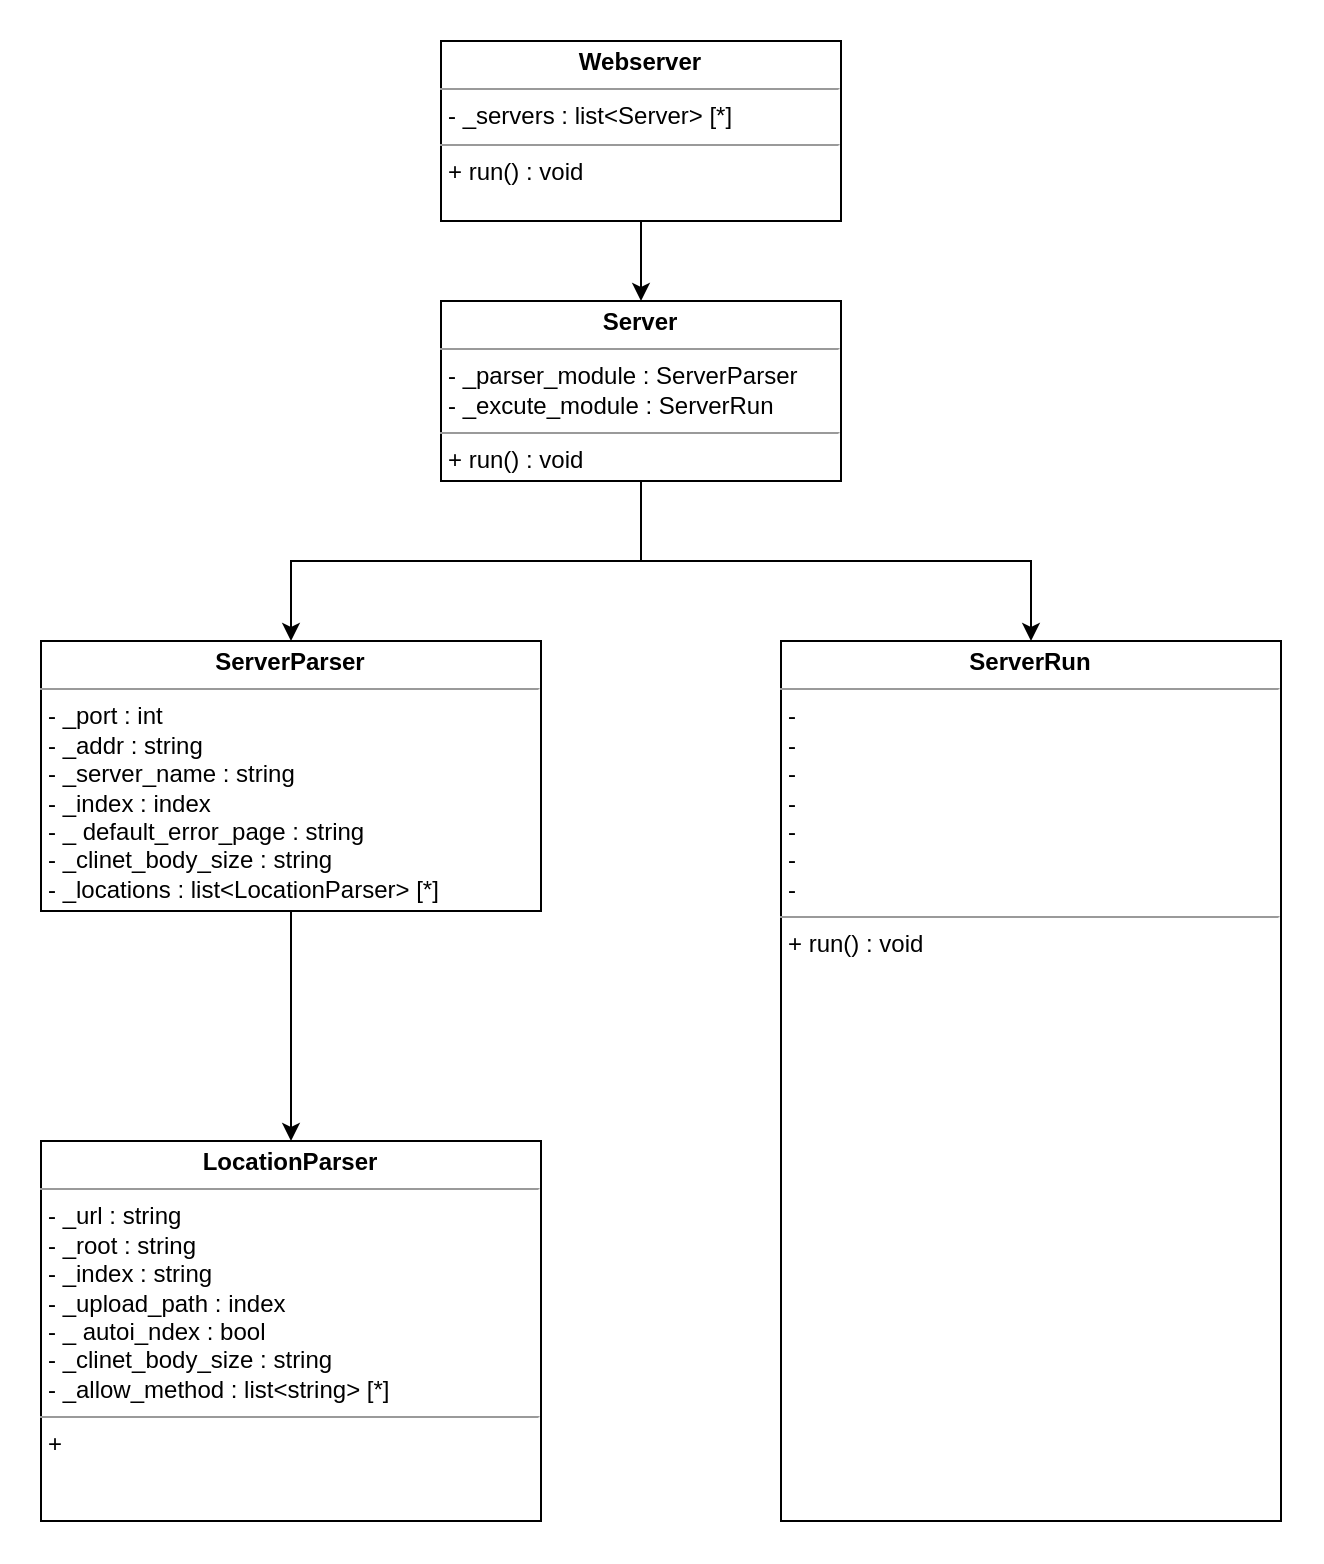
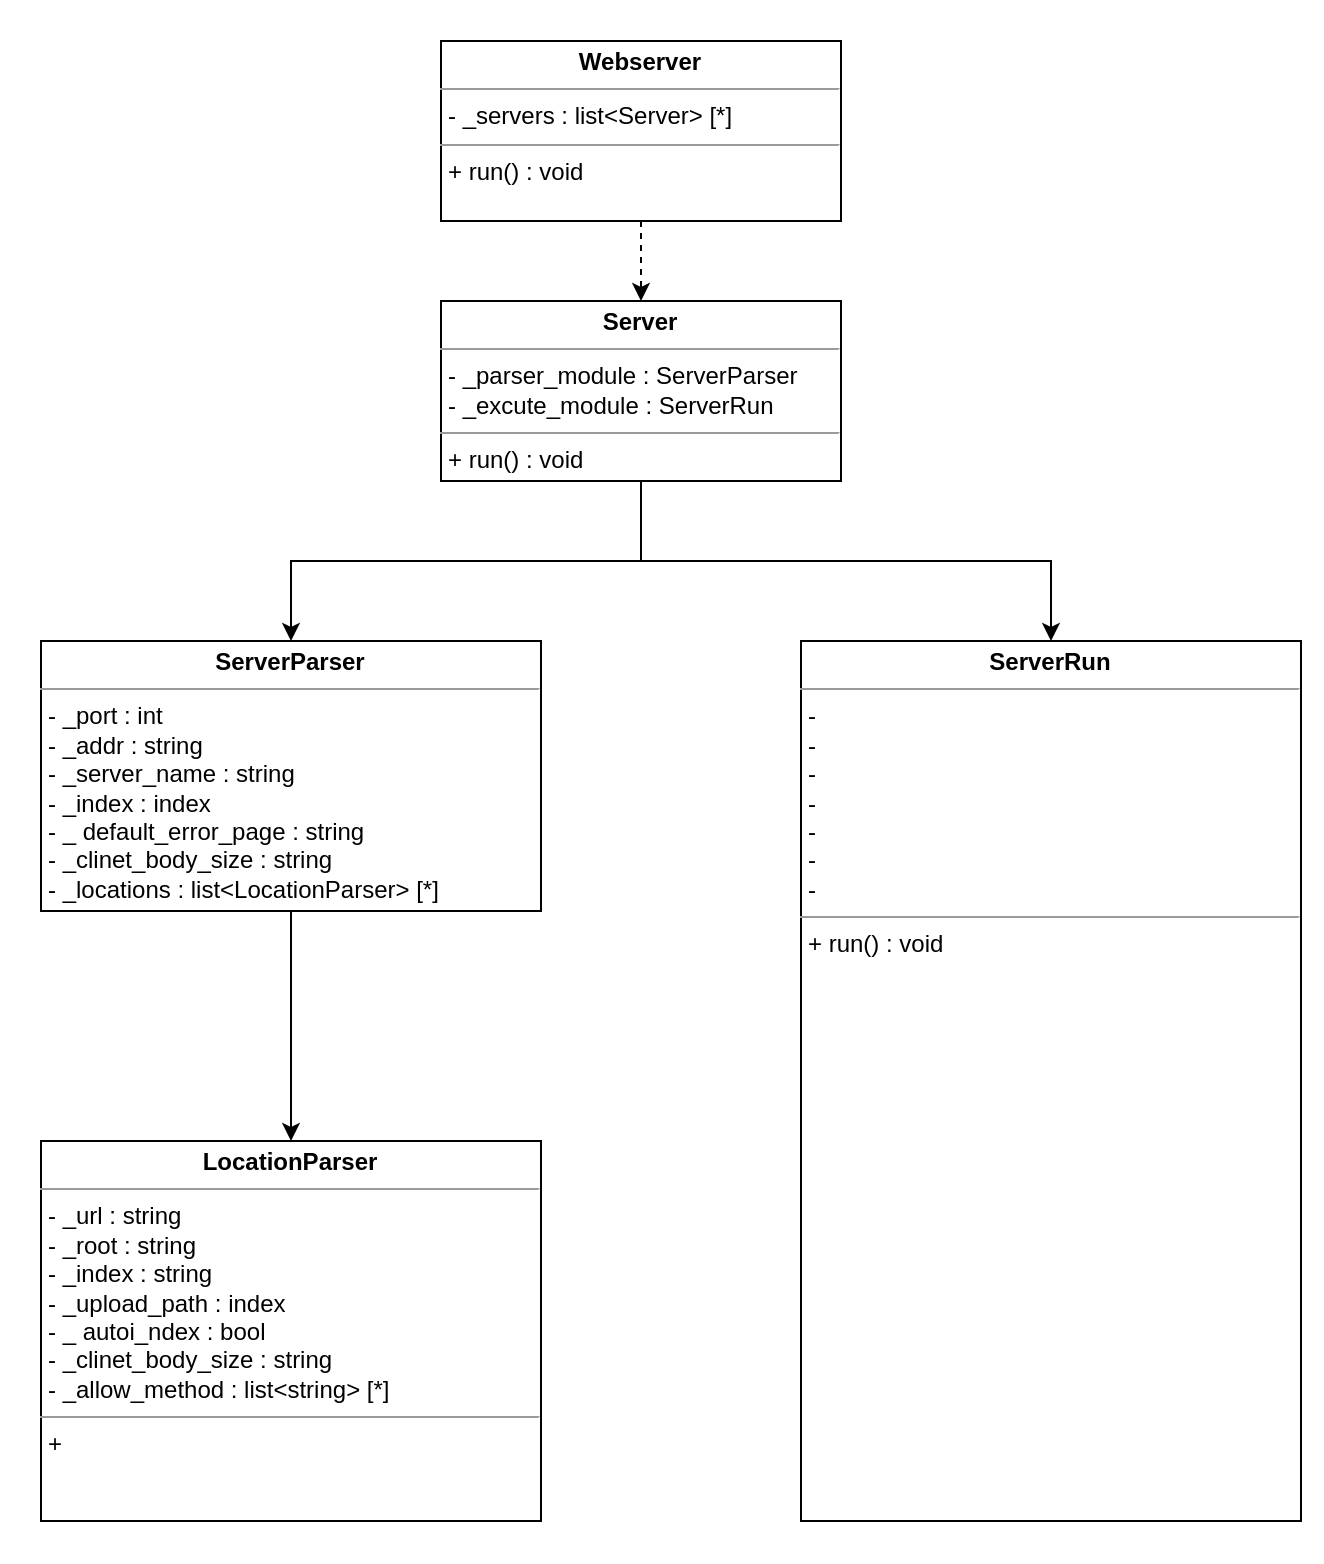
(641, 253) -> (641, 253)
(1031, 1081) -> (1051, 1081)
